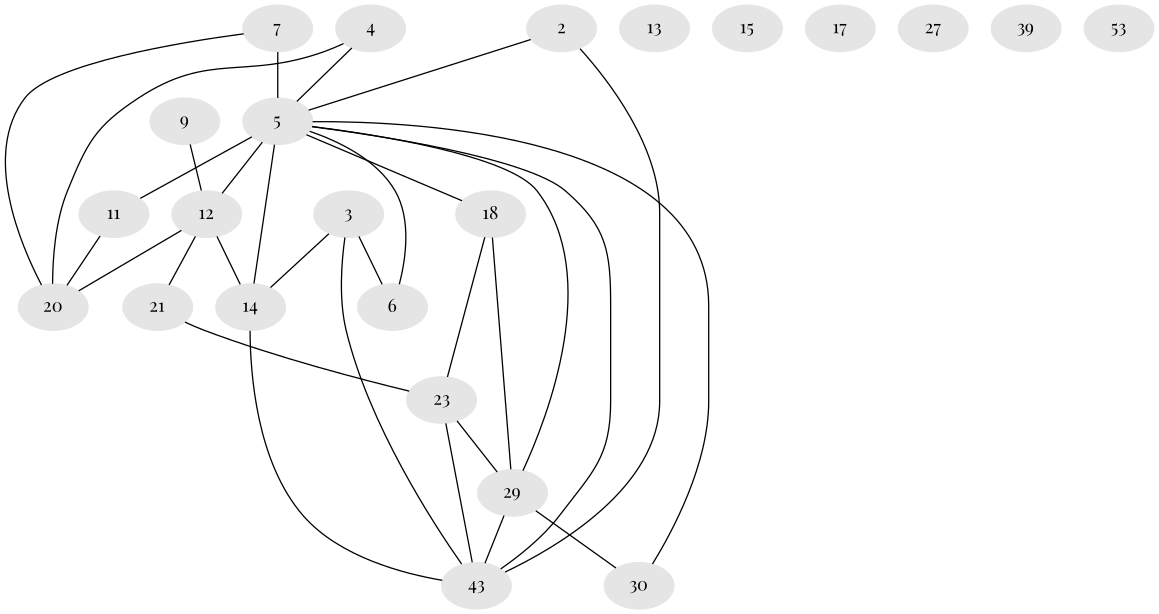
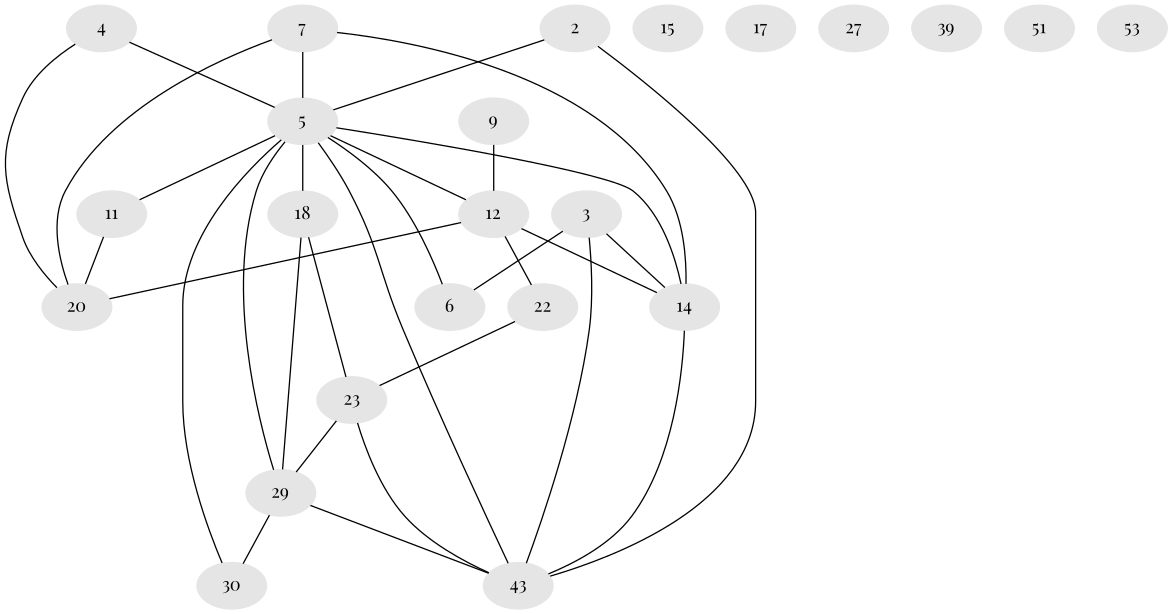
(655, 28) -> none
none -> (1039, 28)
none -> (563, 98)
(158, 307) -> (543, 307)
